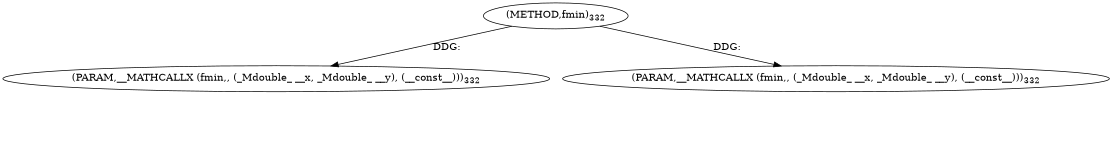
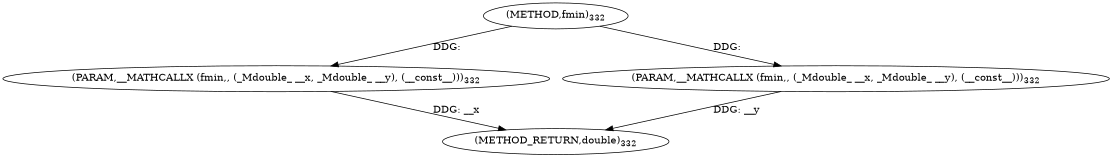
none -> (556, 142)
